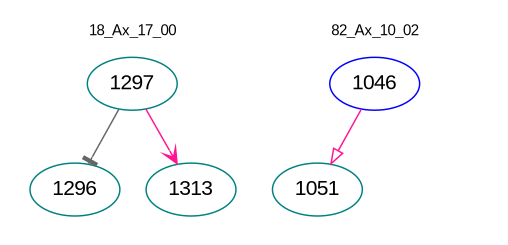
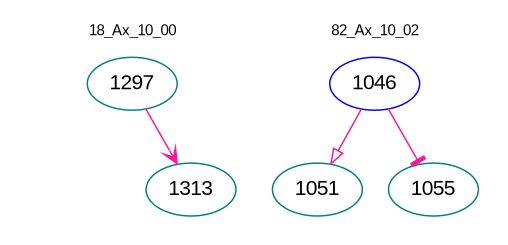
(133, 32) -> (133, 32)
(75, 190) -> none
none -> (433, 190)
